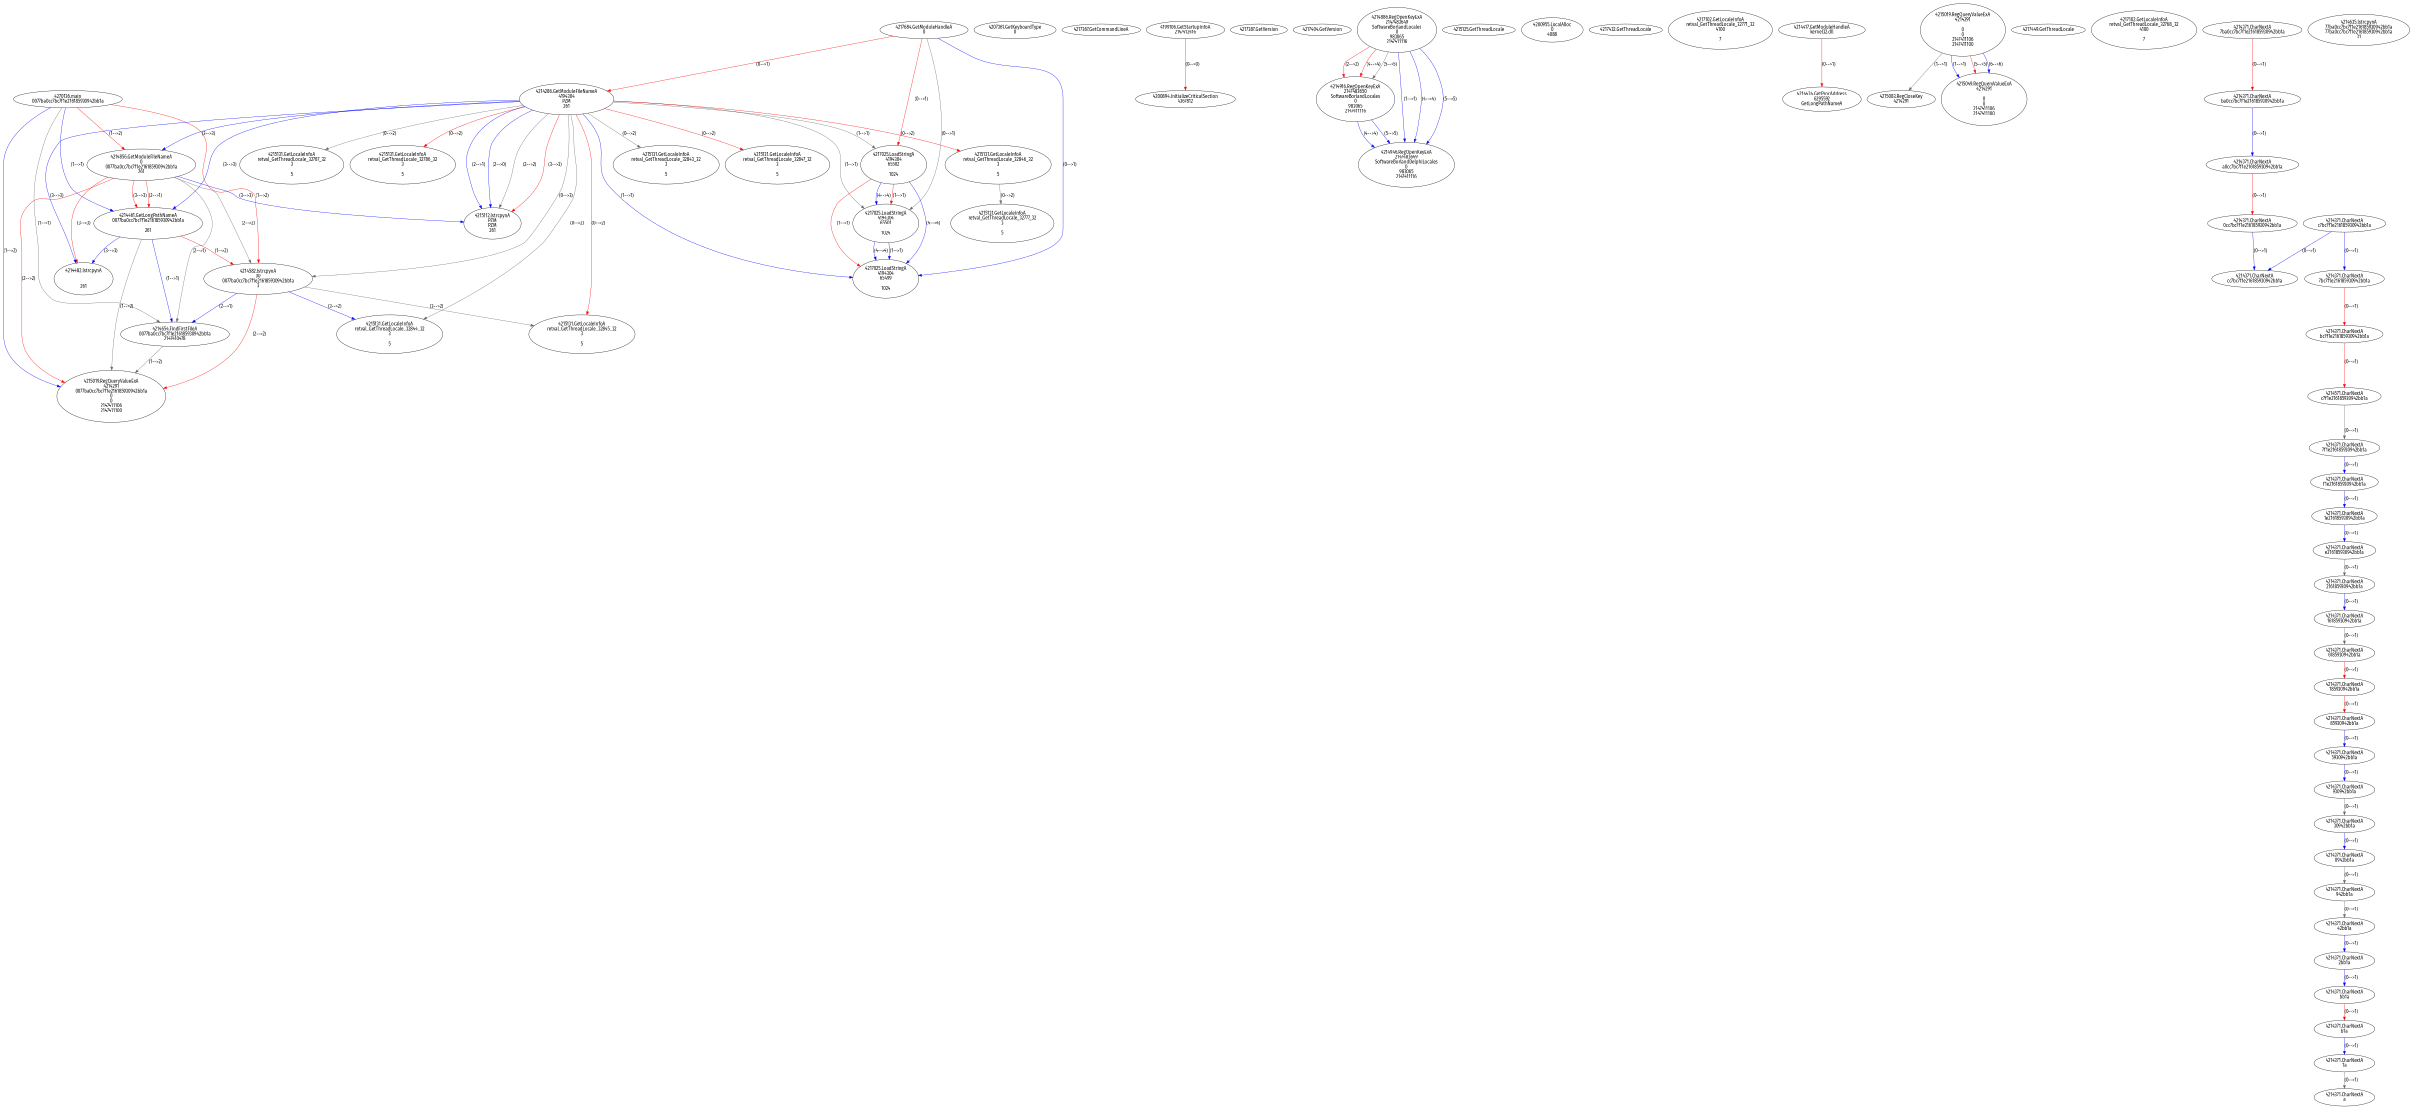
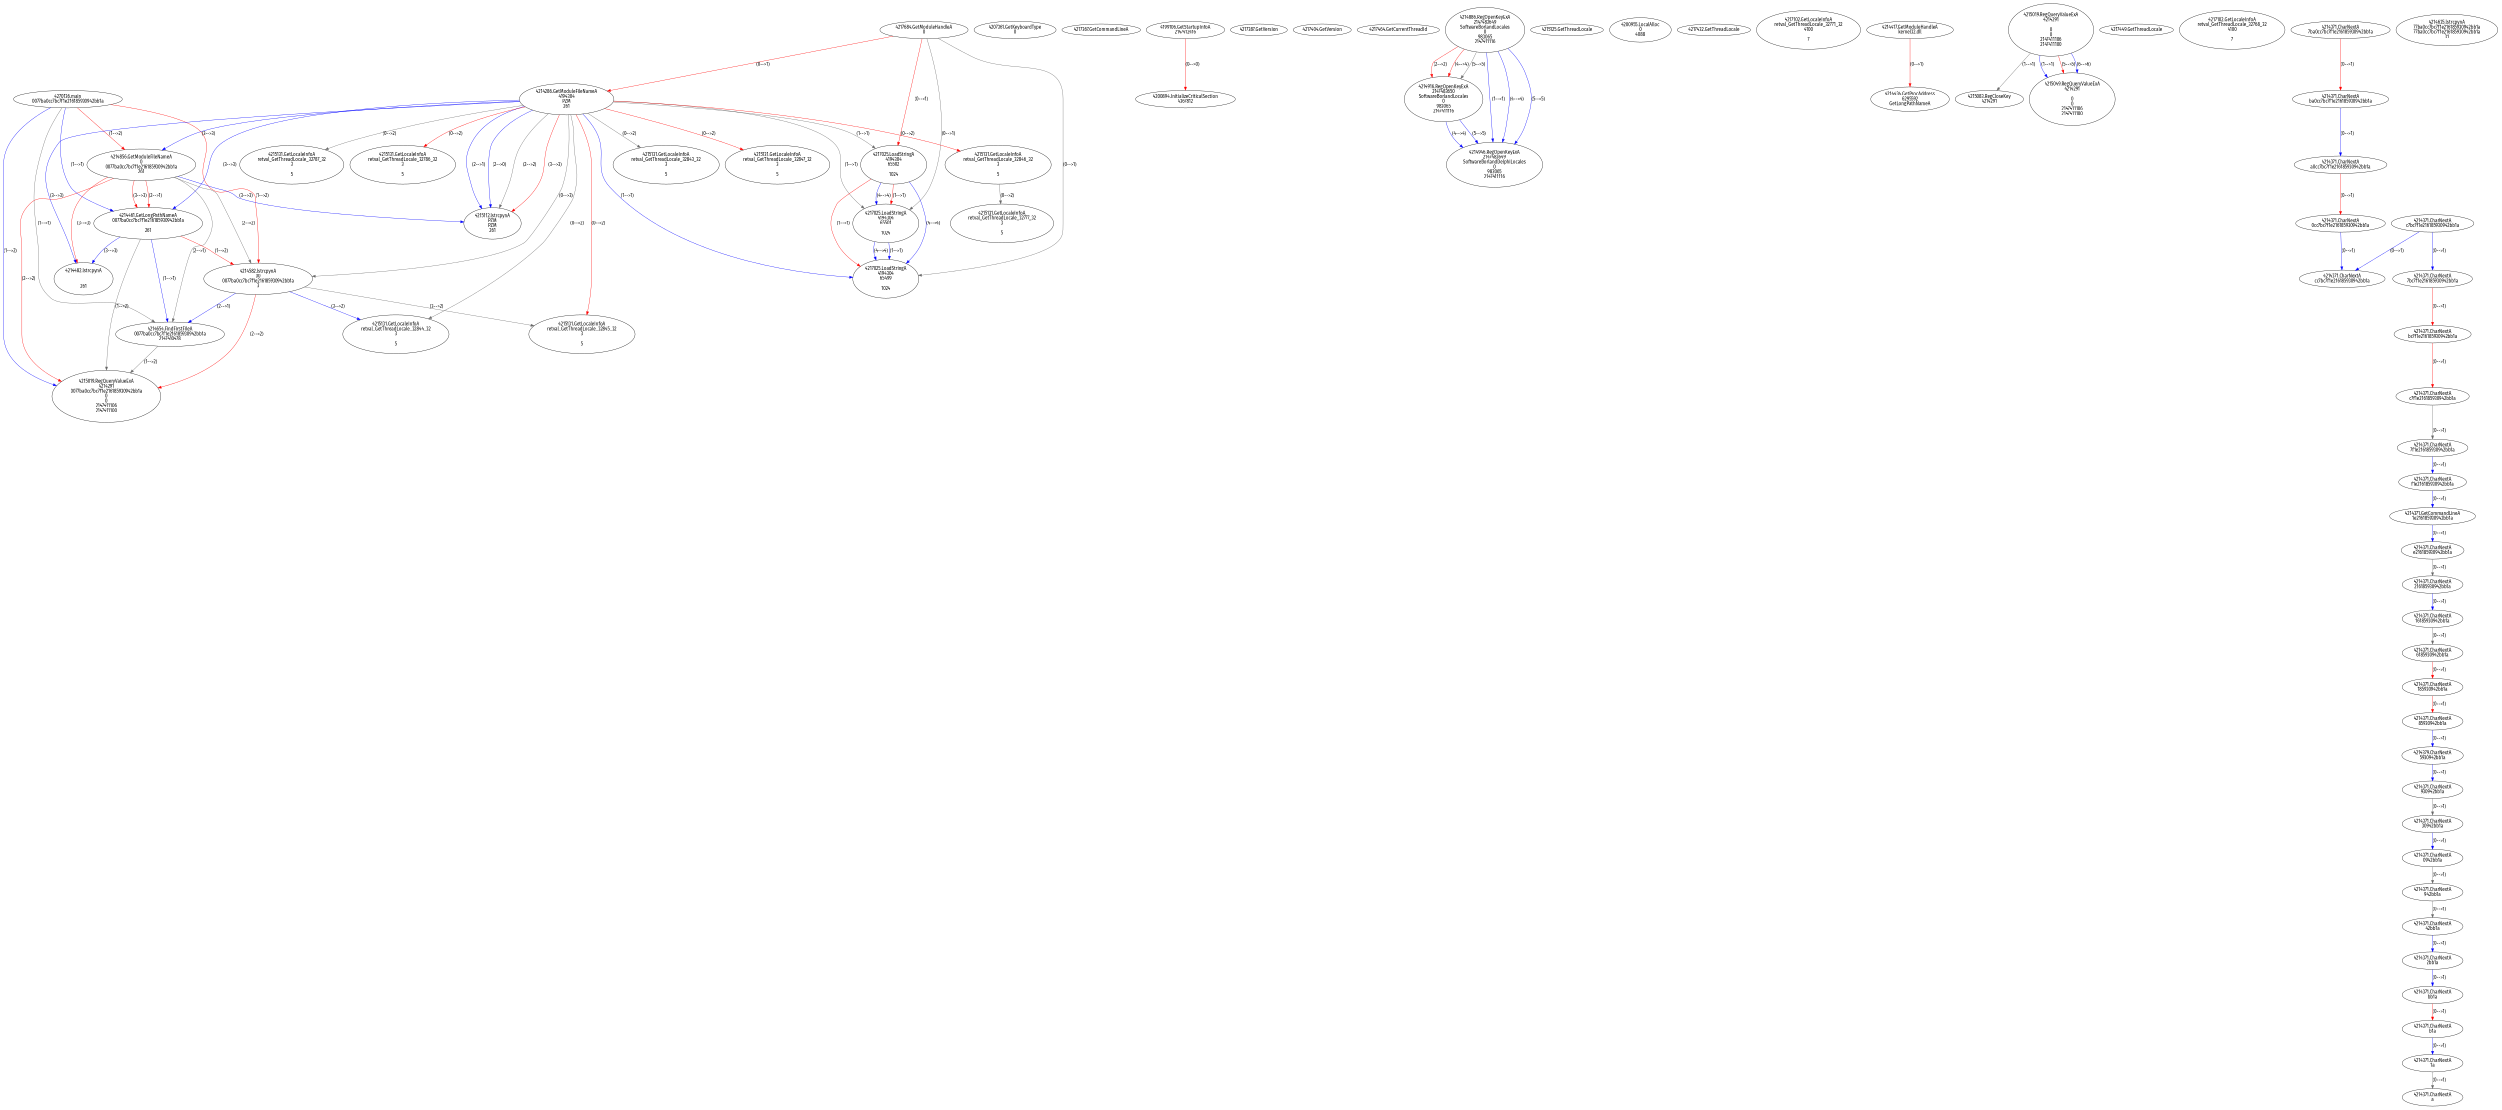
none -> (1398, 30)
(1063, 167) -> (1063, 167)
(2344, 396) -> (2433, 396)
(2344, 516) -> (2433, 516)
(2344, 755) -> (2433, 755)
